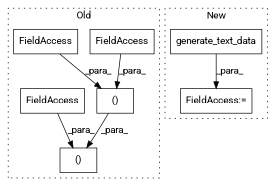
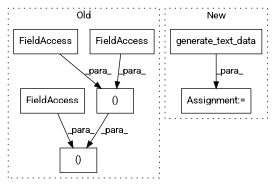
(216, 101) -> (216, 101)
